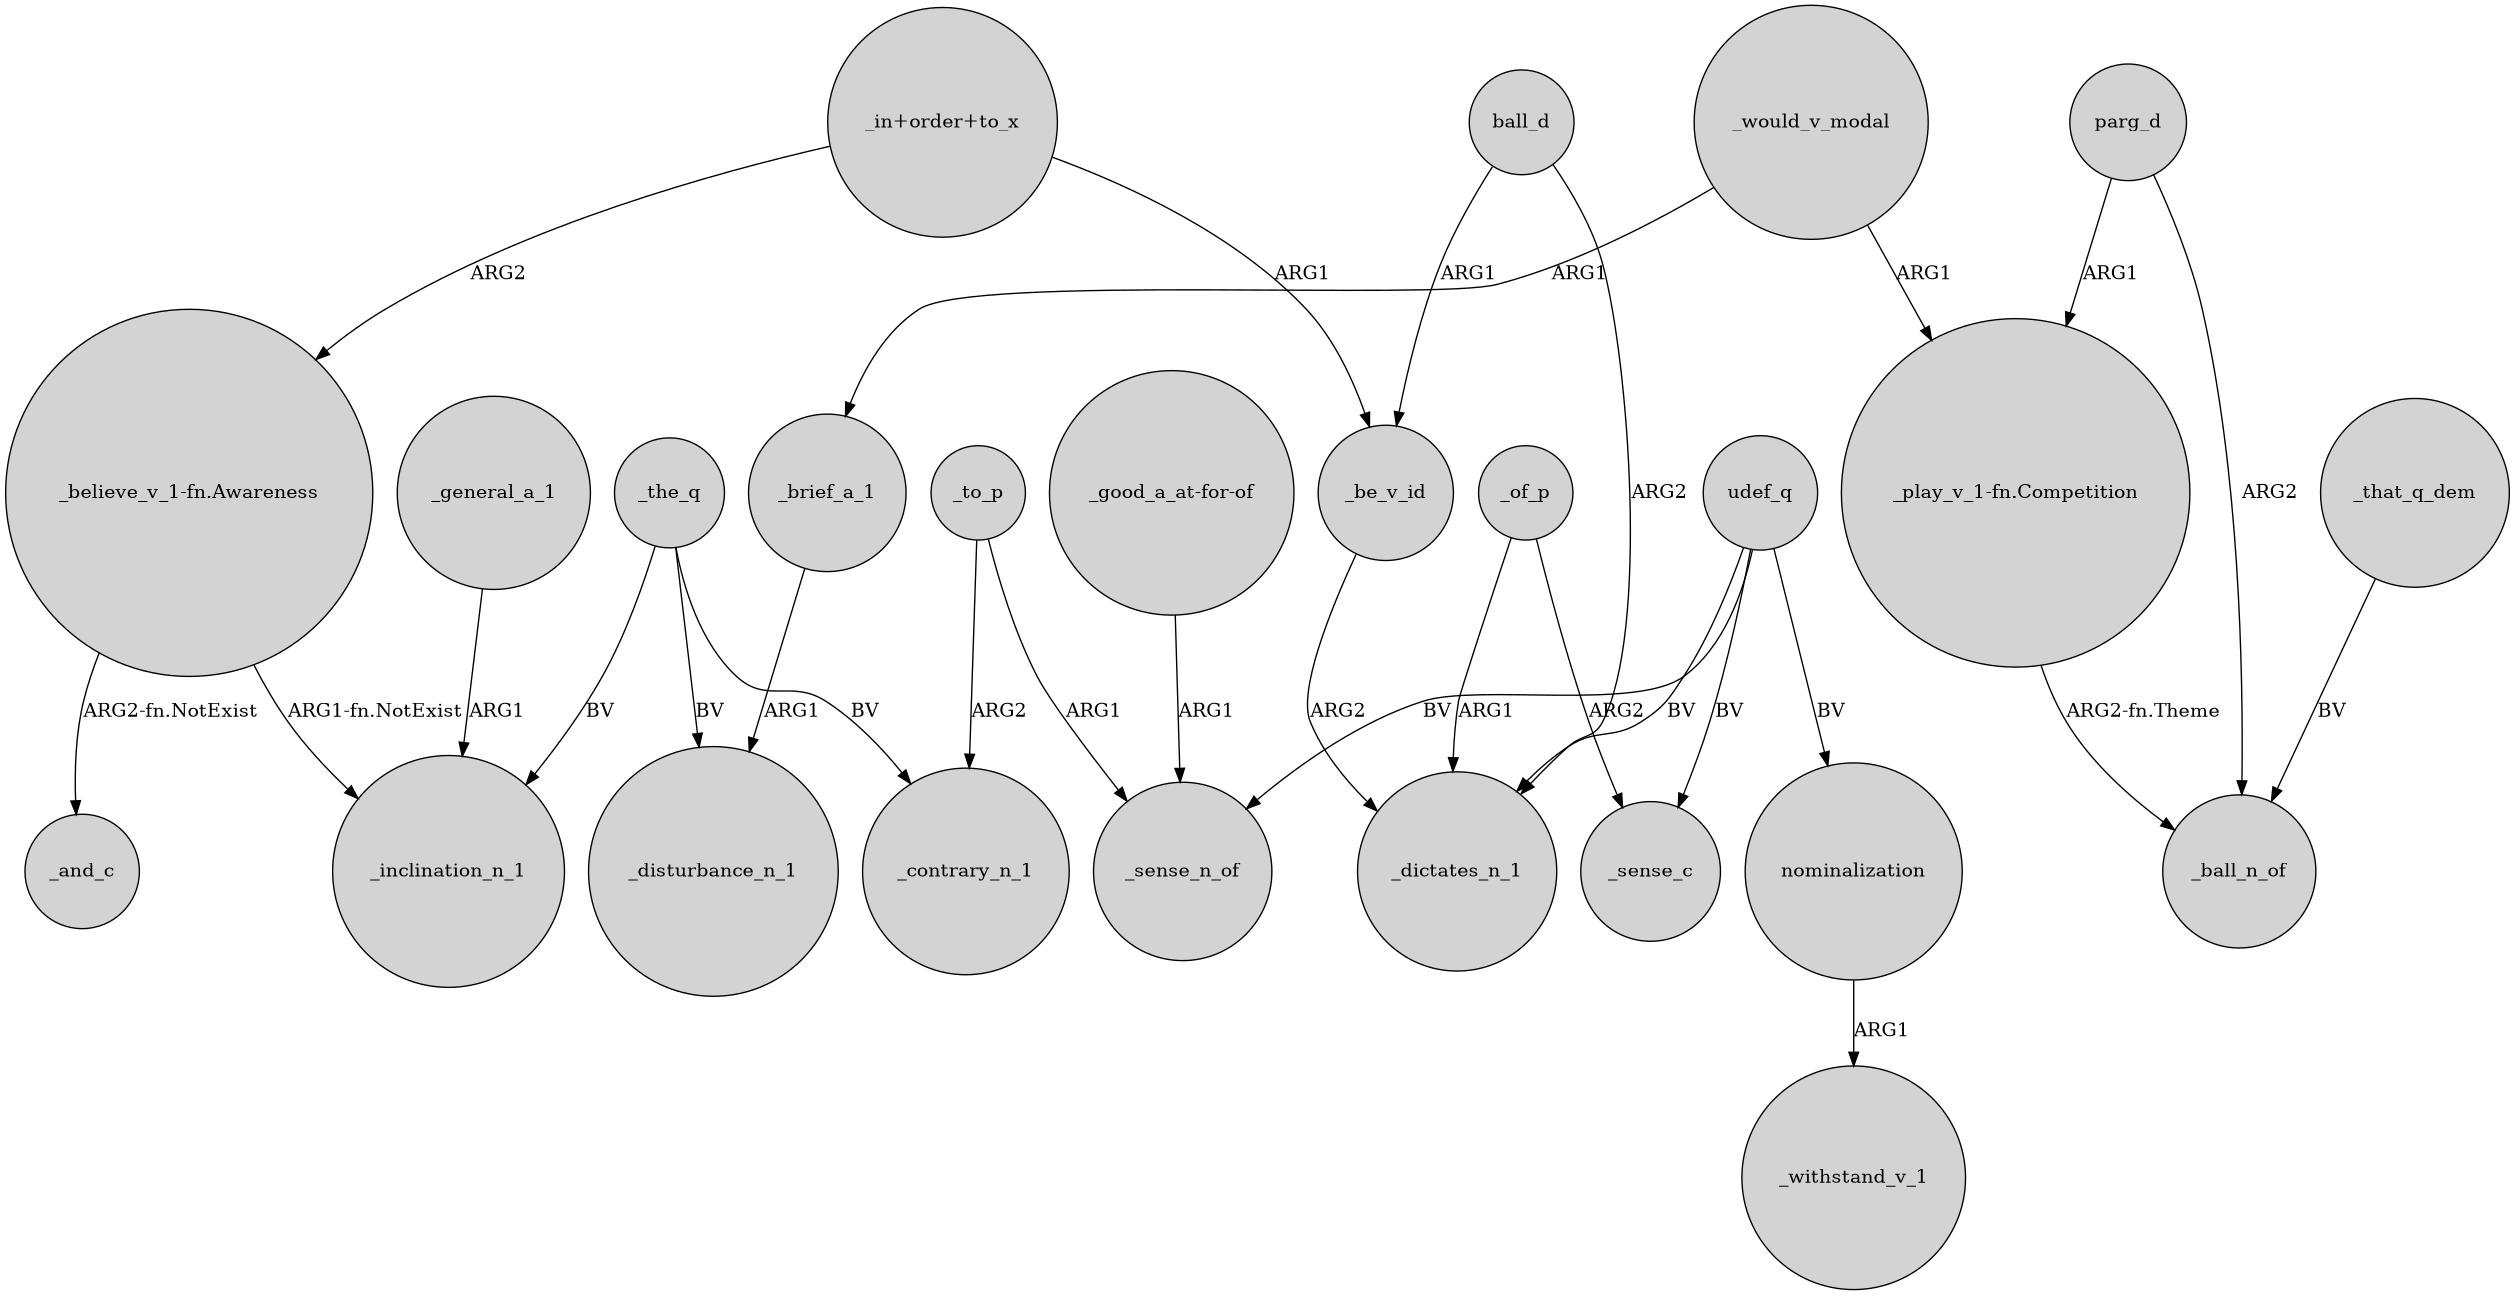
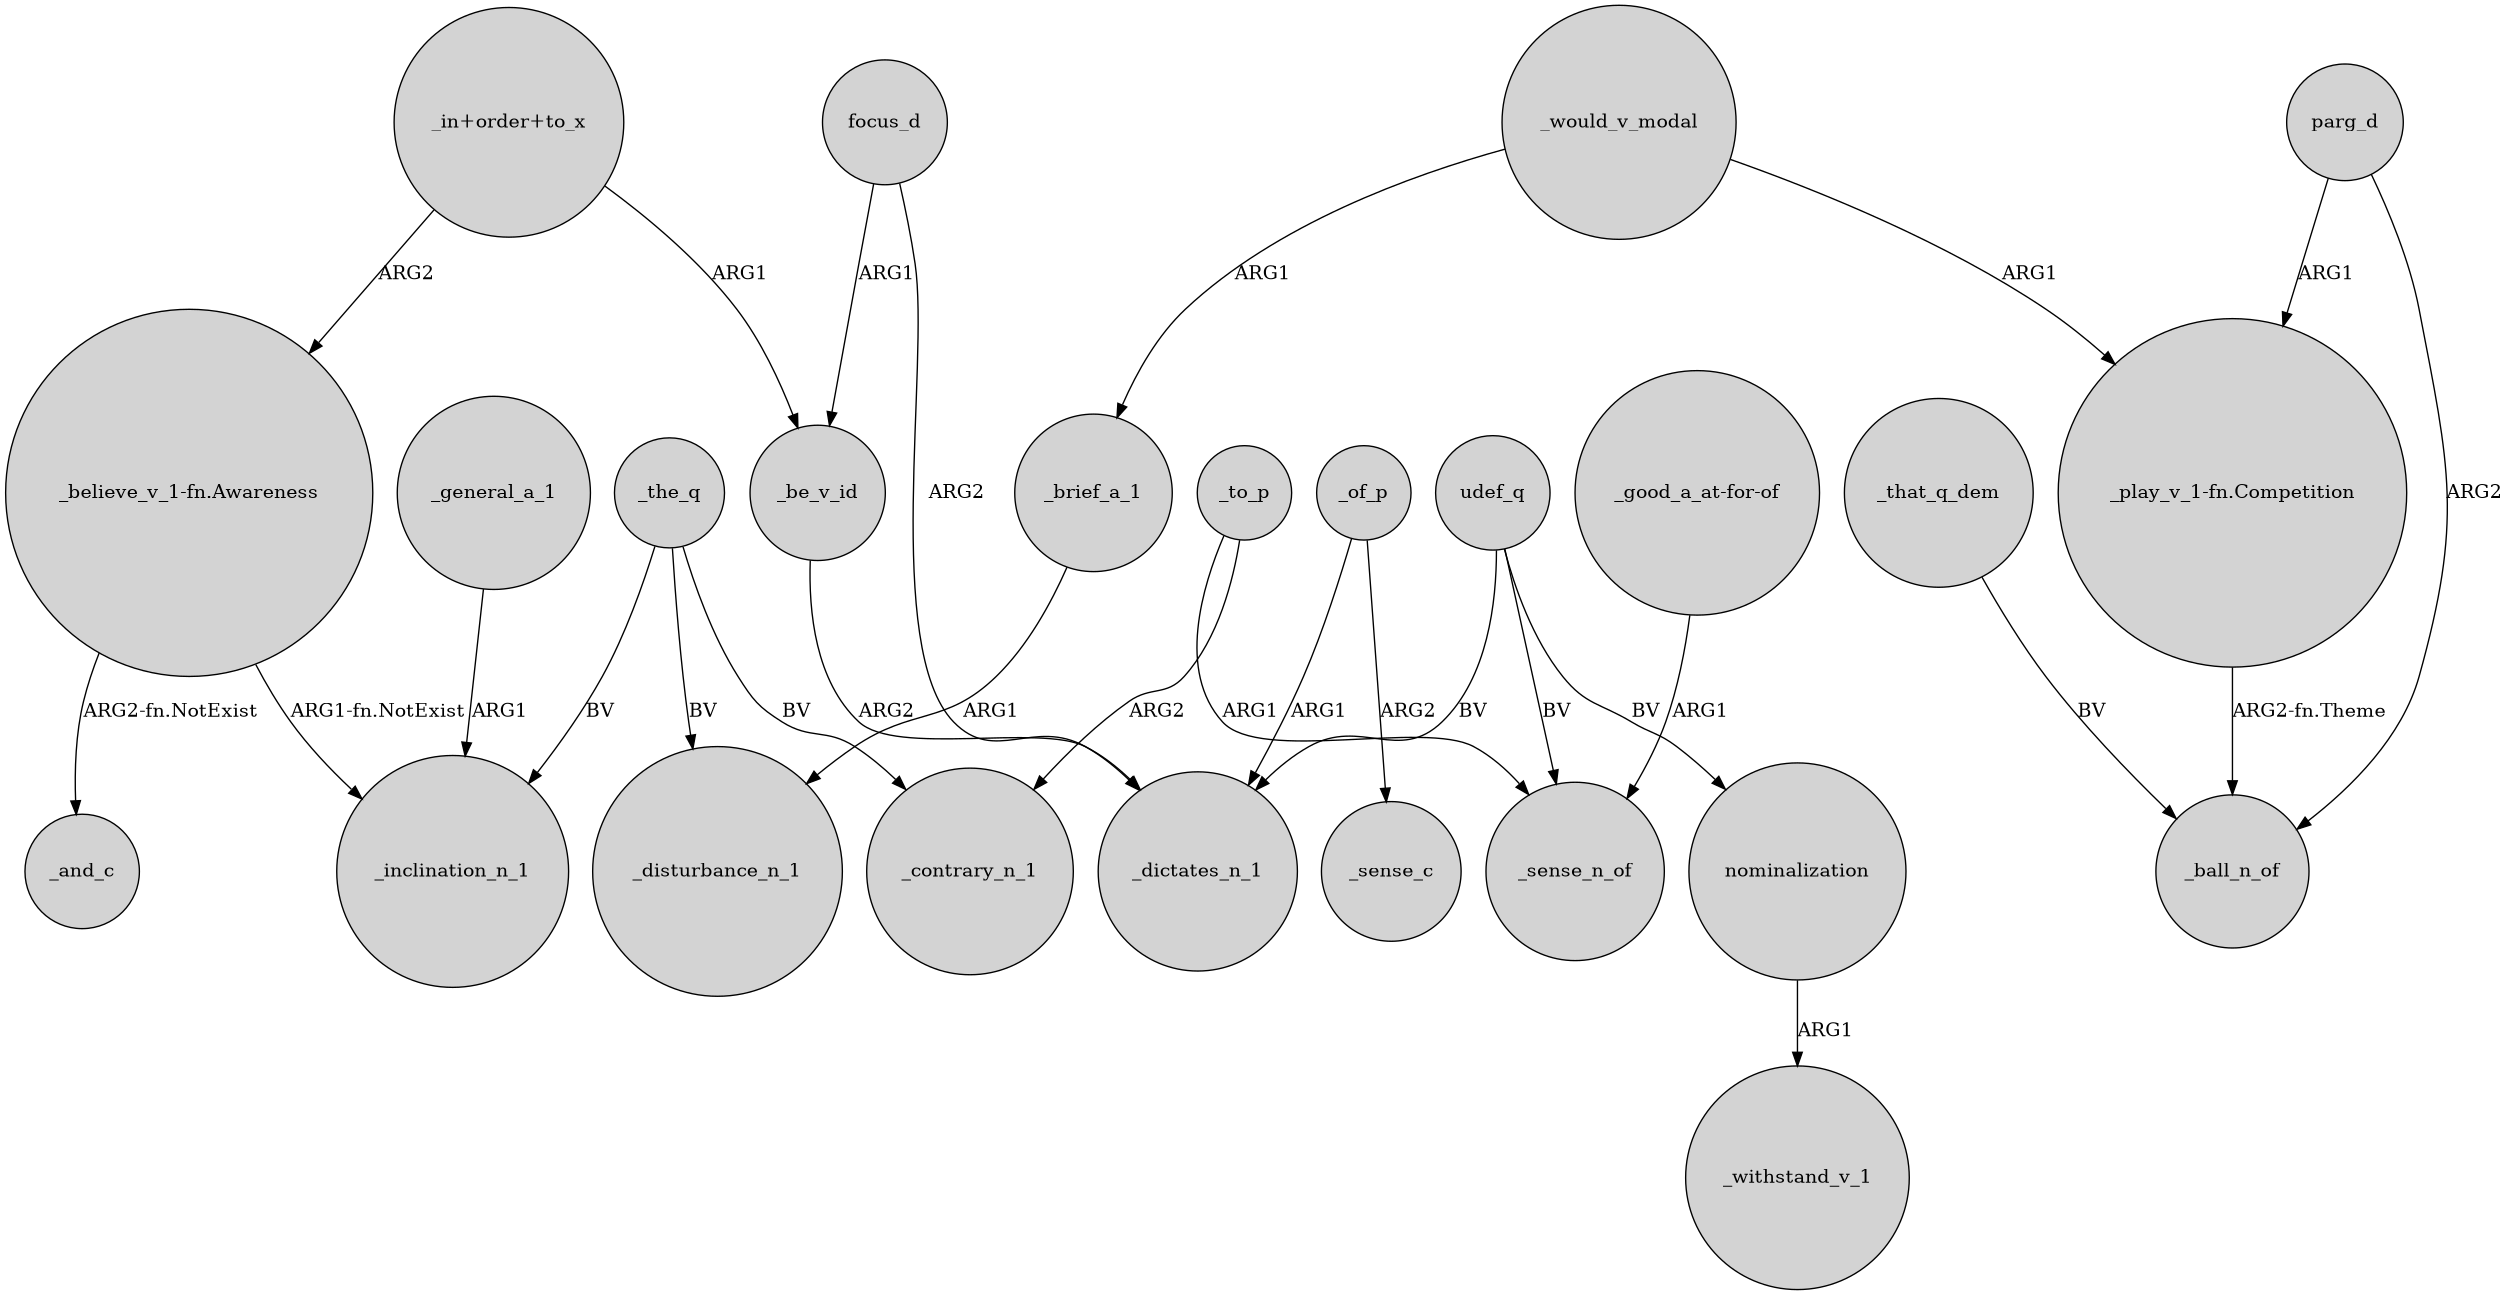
(1522, 122) -> (885, 122)
(1723, 673) -> none
